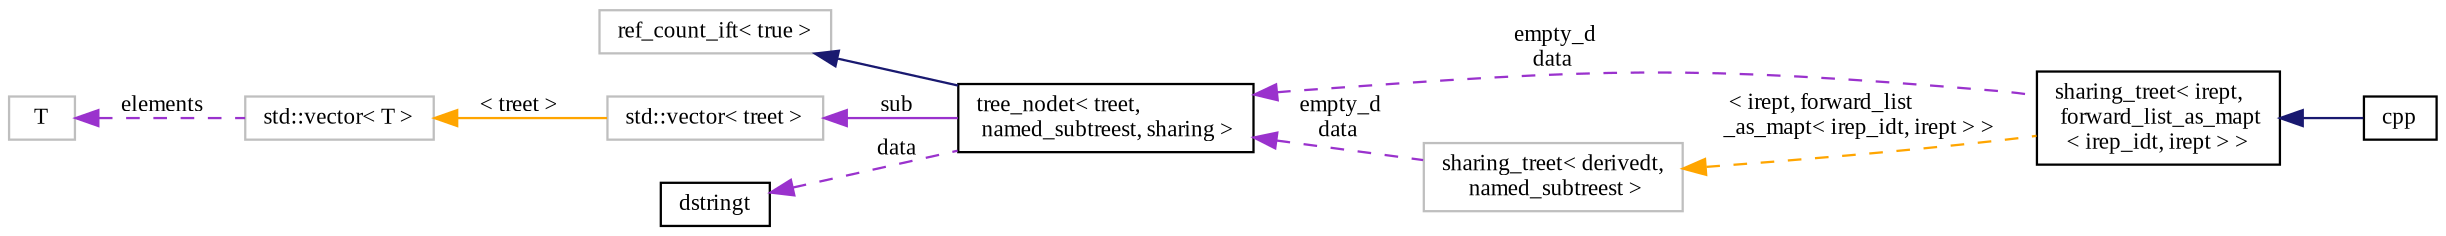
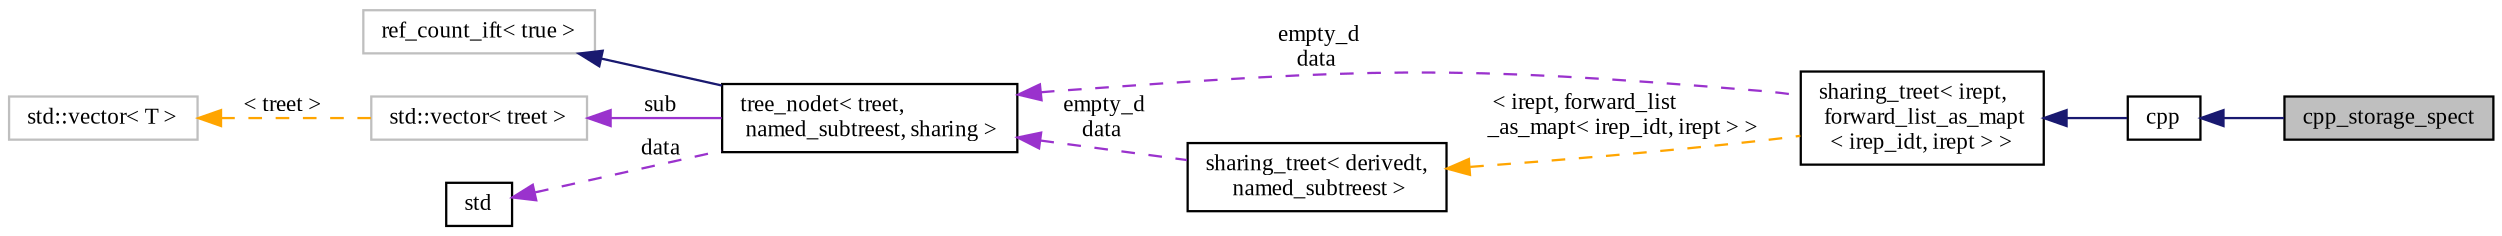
(42, 118) -> none
(532, 118) -> (296, 118)
none -> (2389, 118)
(1553, 177) -> (1317, 177)
(715, 204) -> (479, 204)
